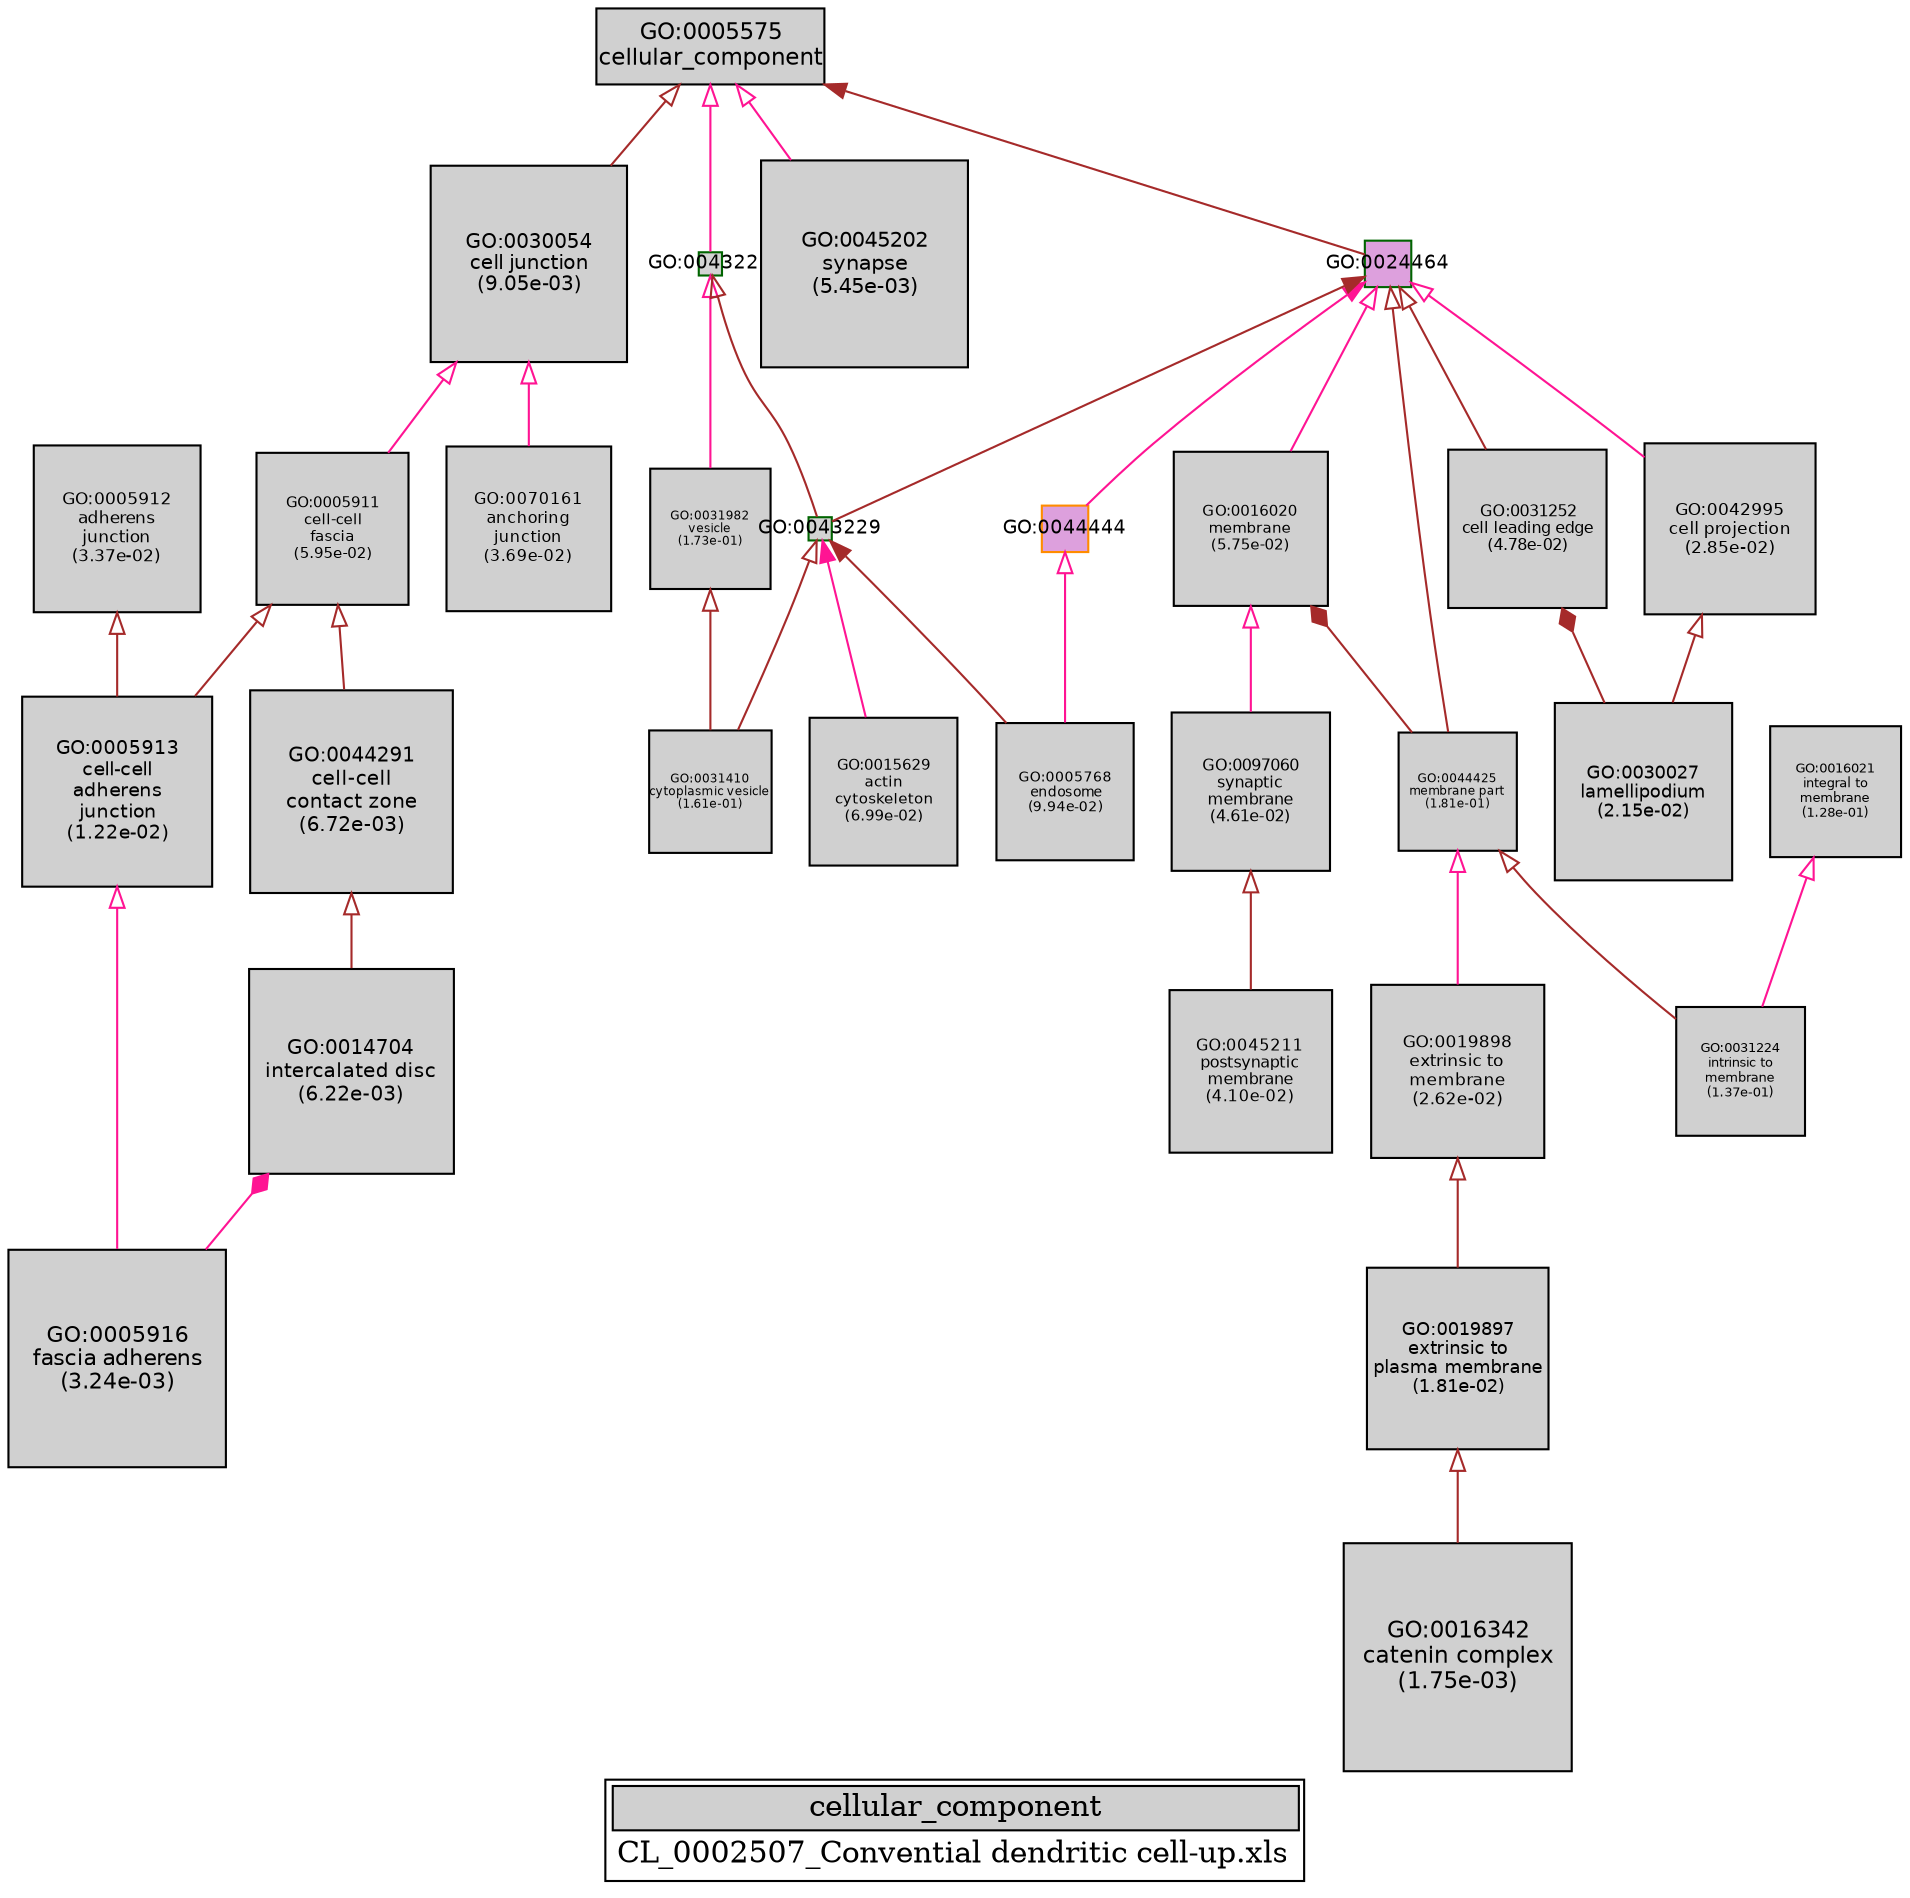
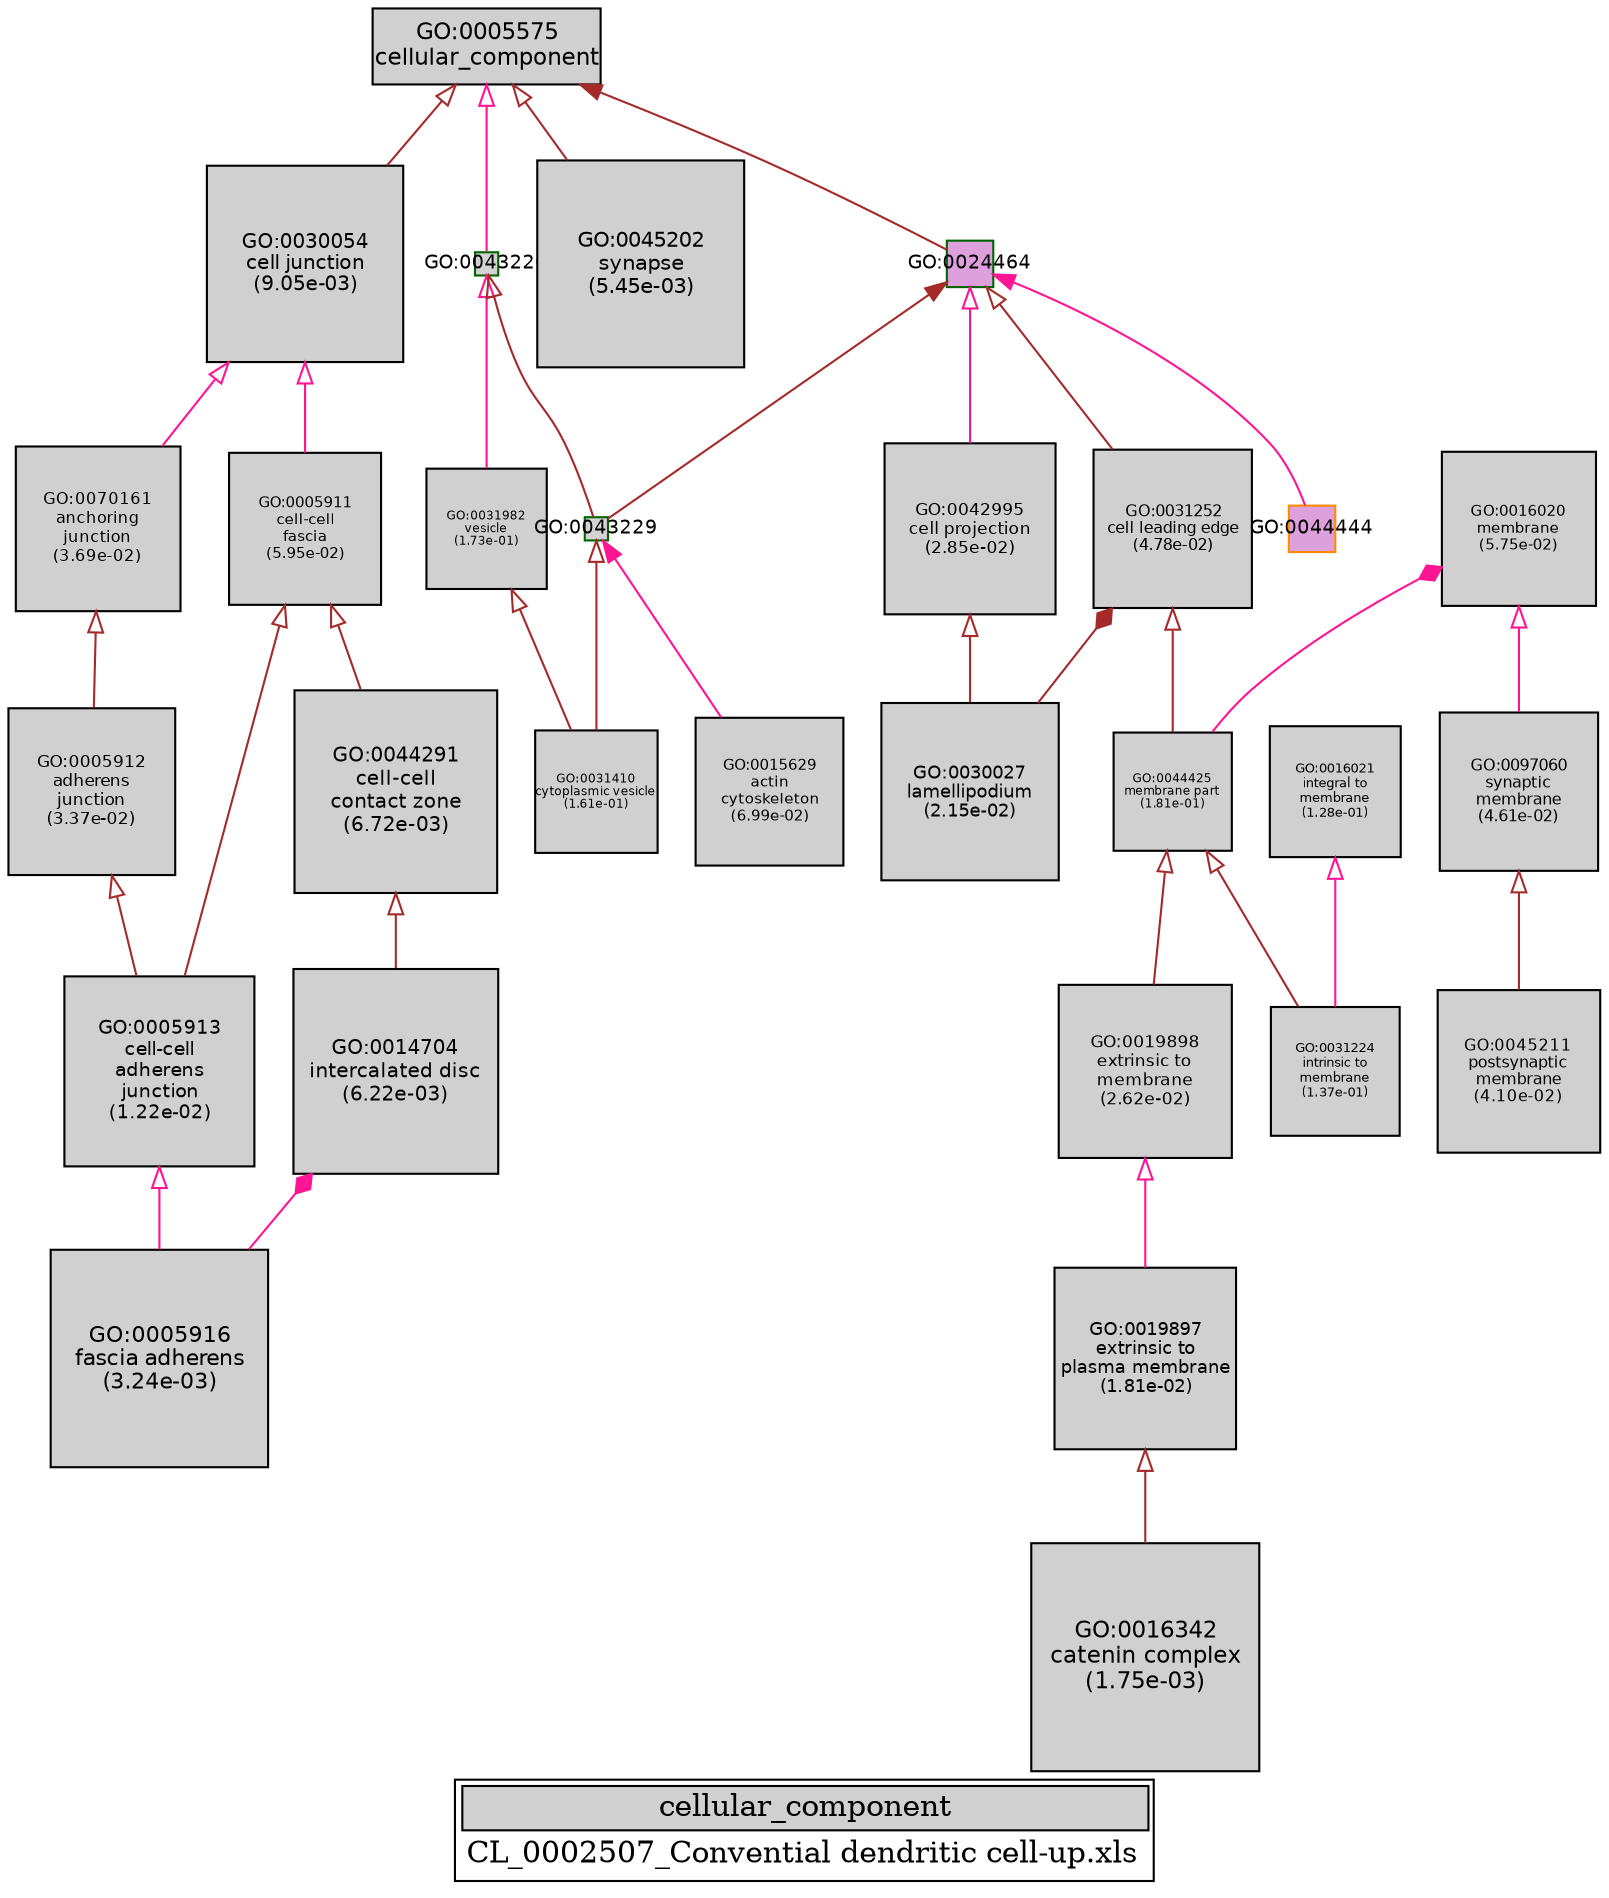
(770, 131) -> (546, 131)
(1329, 379) -> none
(1418, 521) -> (1173, 681)
none -> (95, 670)
(1370, 680) -> (1308, 646)
(1065, 792) -> none
(1458, 929) -> (1159, 929)
(1458, 1224) -> (1145, 1224)
